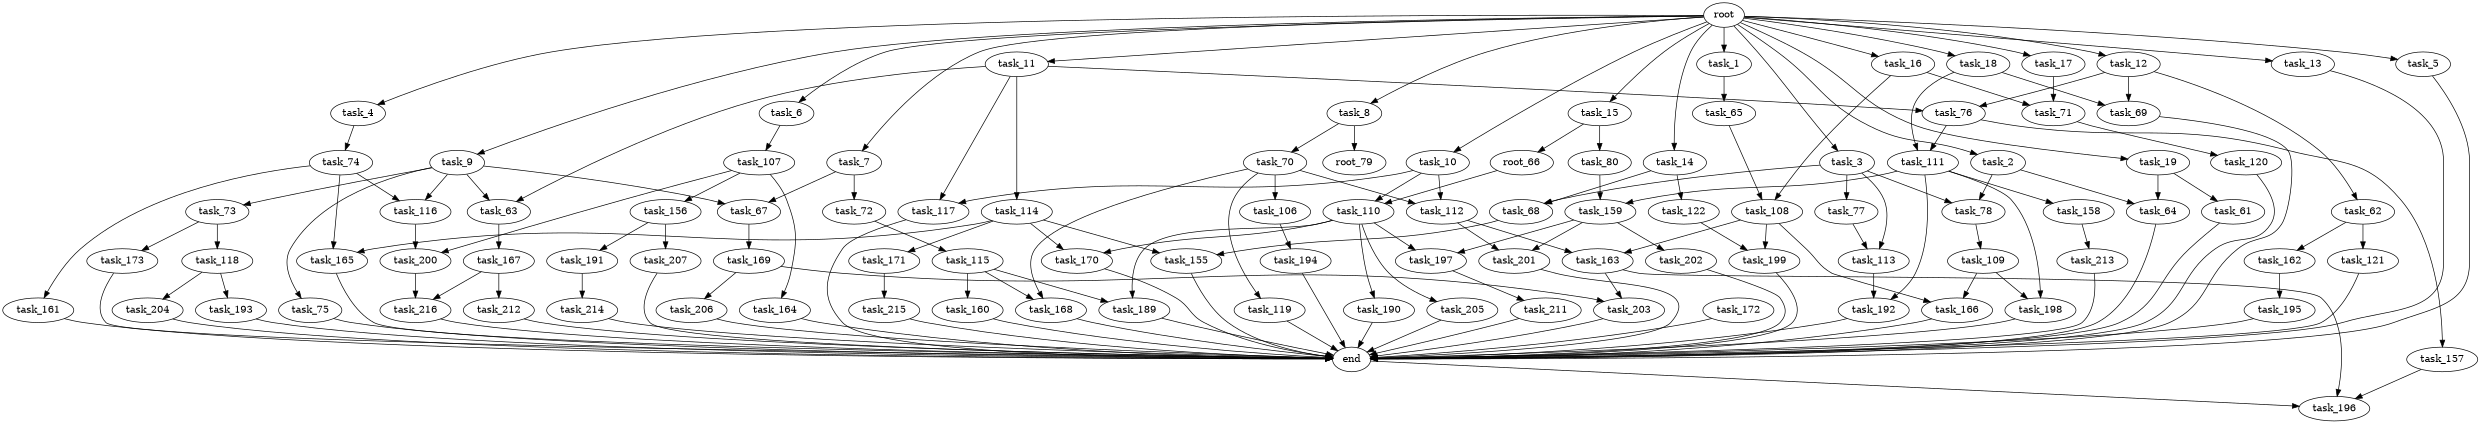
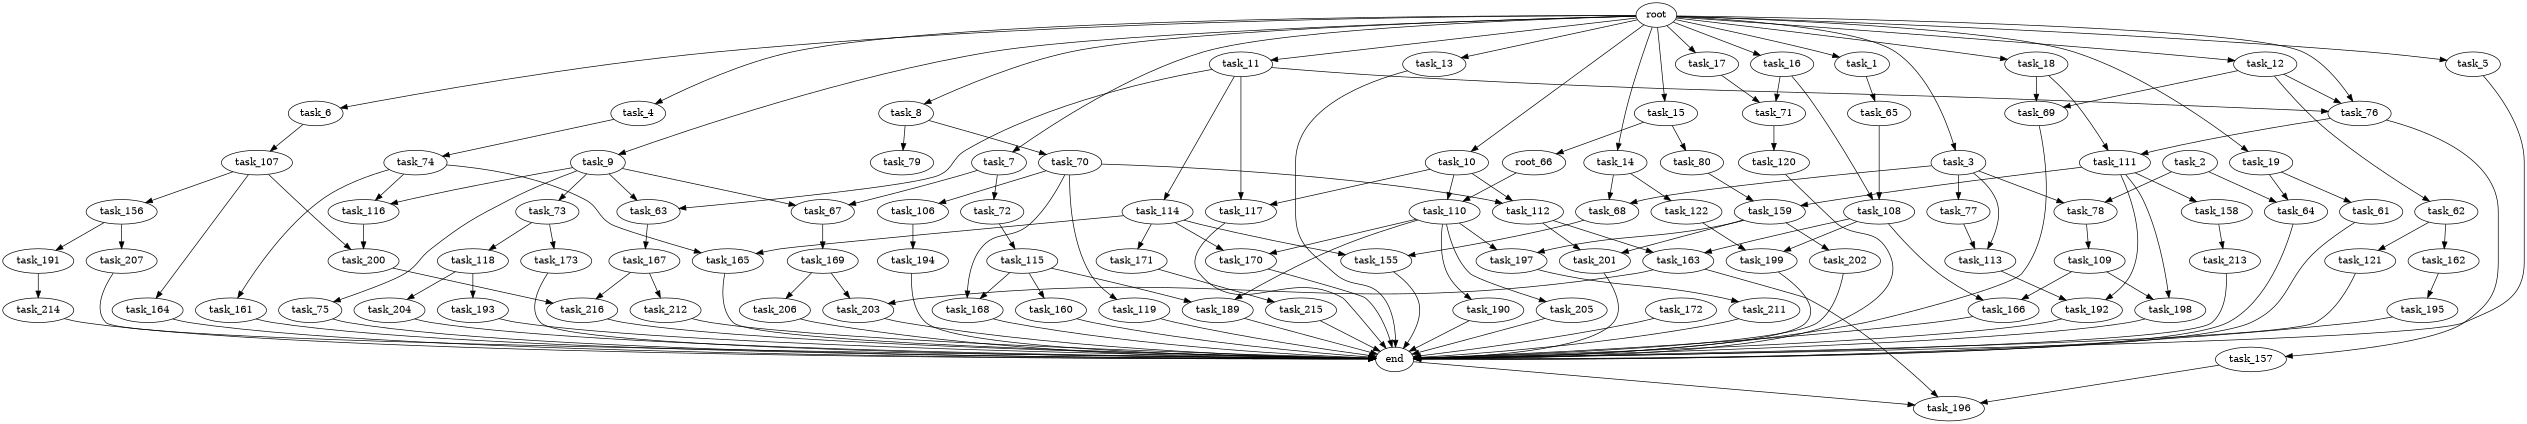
(1843, 110) -> (2023, 25)
(1354, 163) -> (902, 163)
